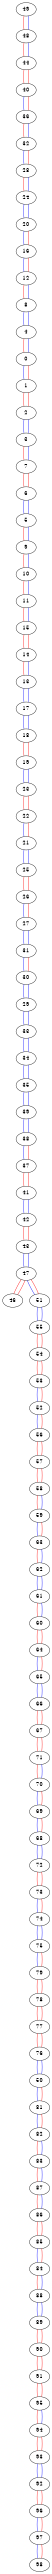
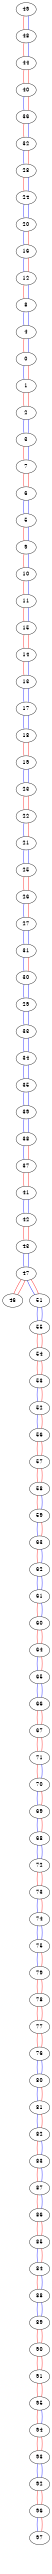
(40, 2081) -> (40, 2081)
(40, 2565) -> none
